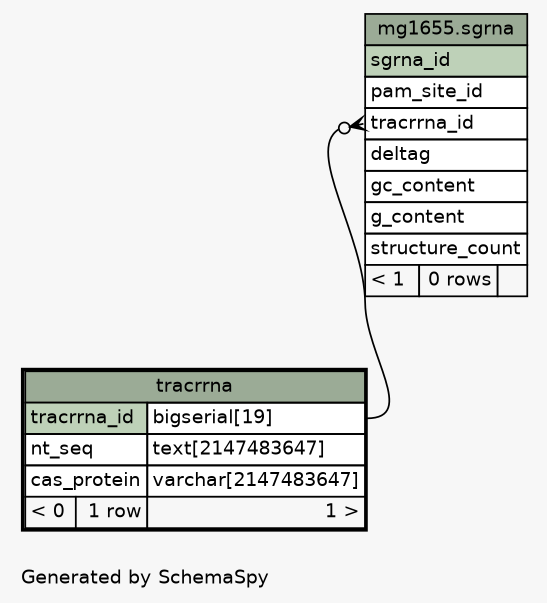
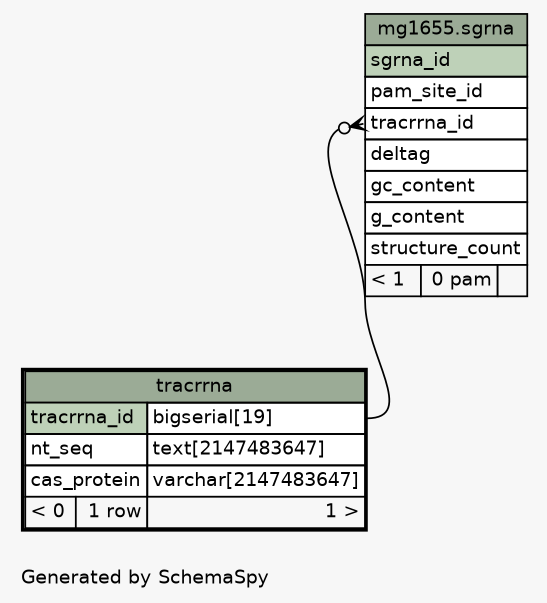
(460, 280) -> (462, 280)
